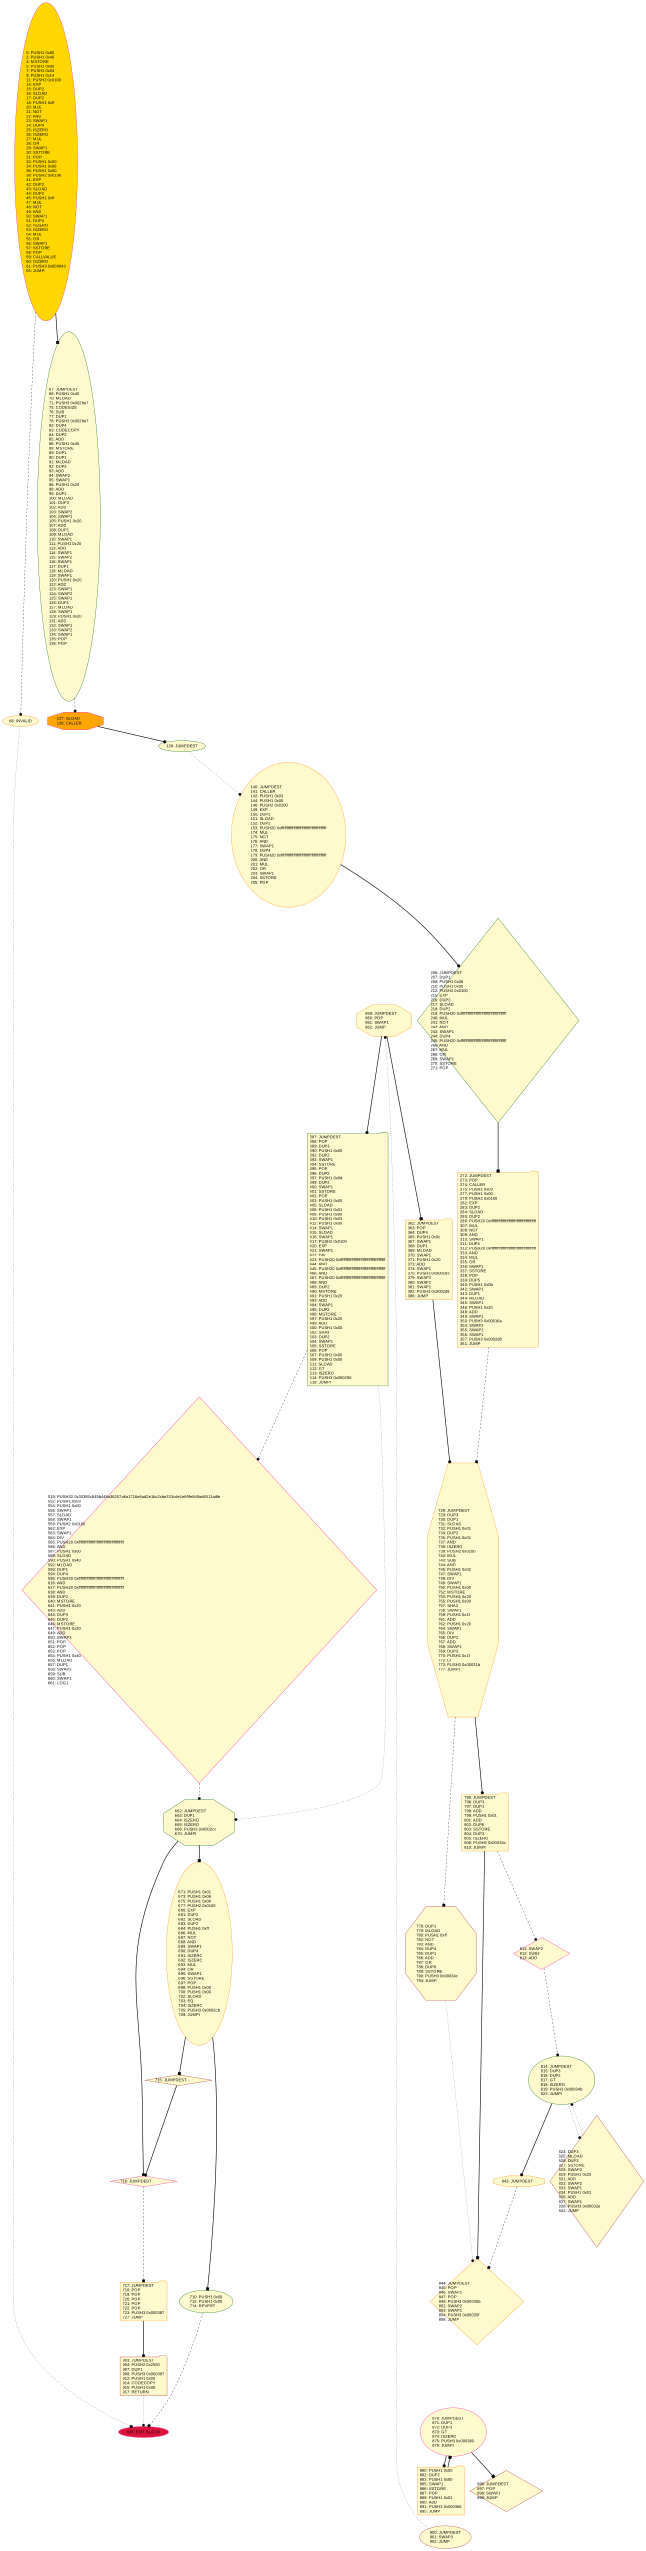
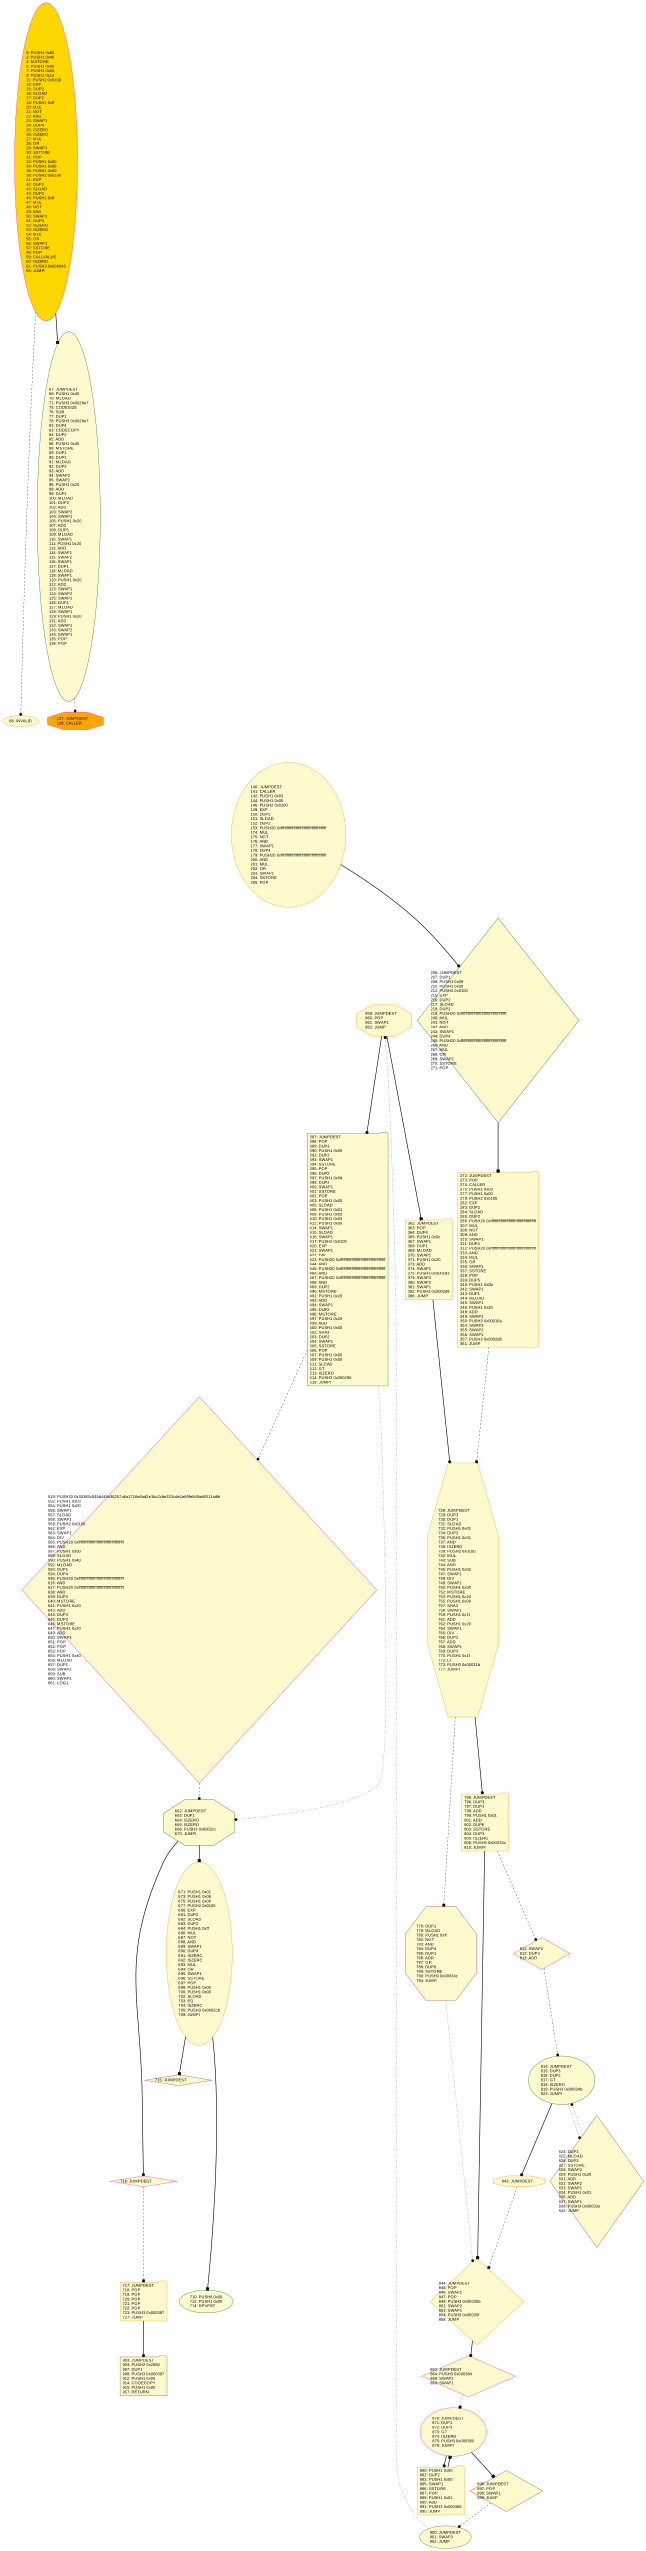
(75, 721) -> (75, 721)
(182, 746) -> none
(397, 1789) -> (397, 1789)
(542, 1954) -> (542, 1954)
(161, 2130) -> none
(206, 2302) -> (206, 2302)
none -> (468, 2376)
(144, 2432) -> none
none -> (476, 2514)
